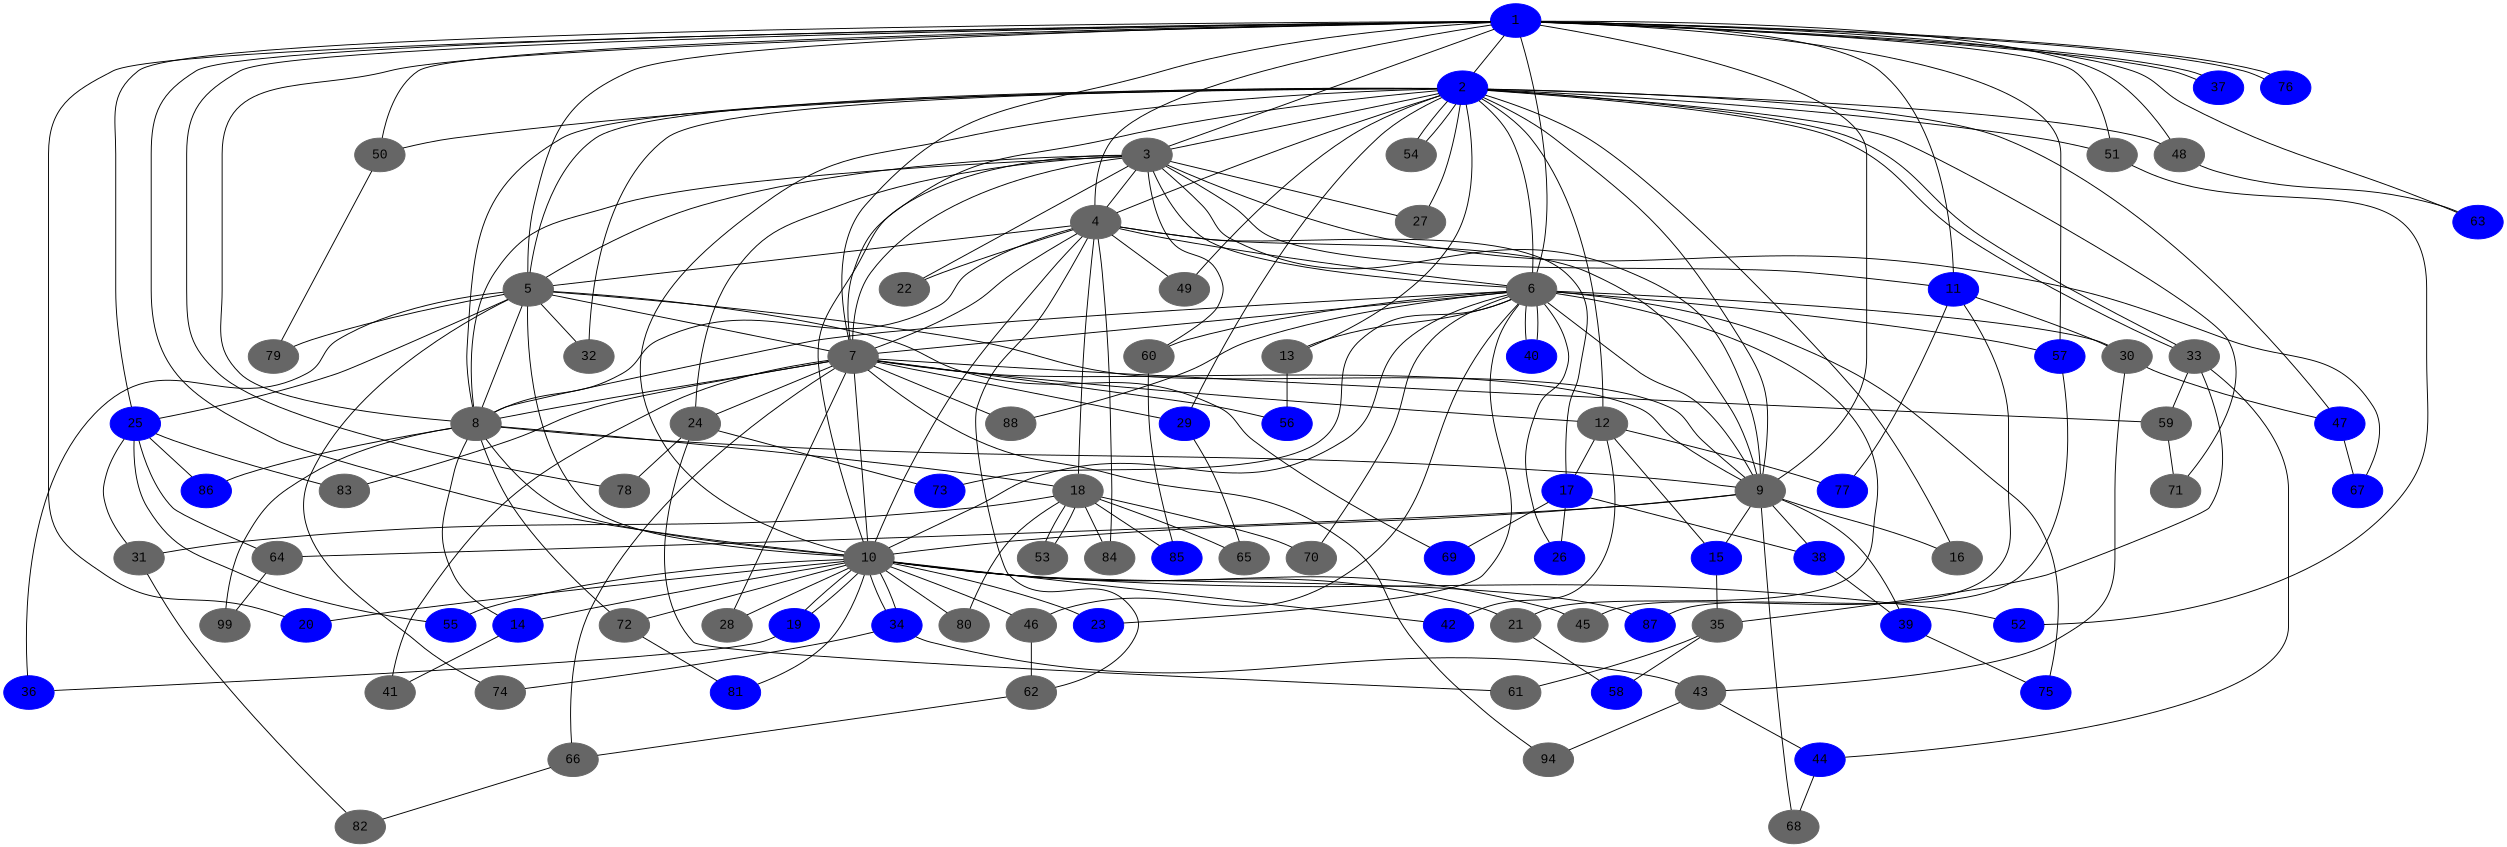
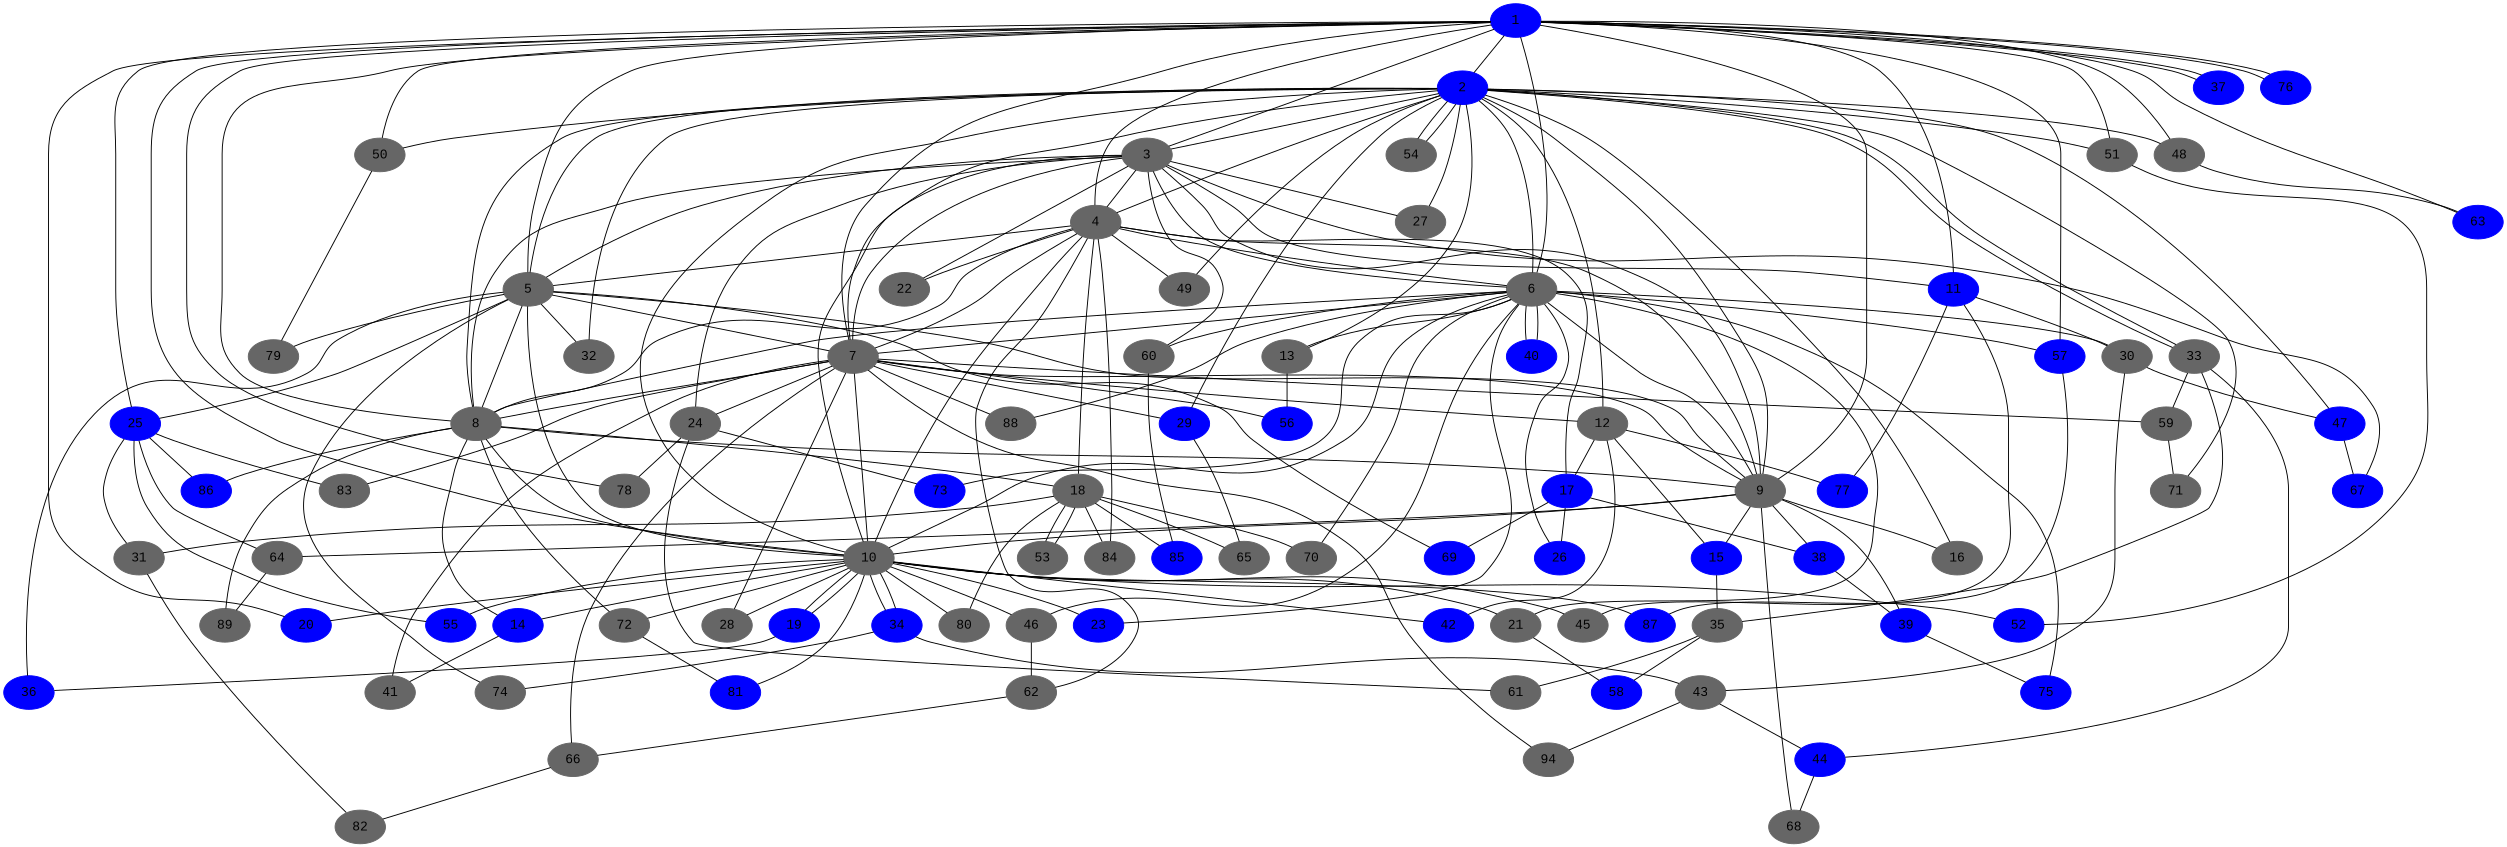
(225, 625) -> (225, 625)
